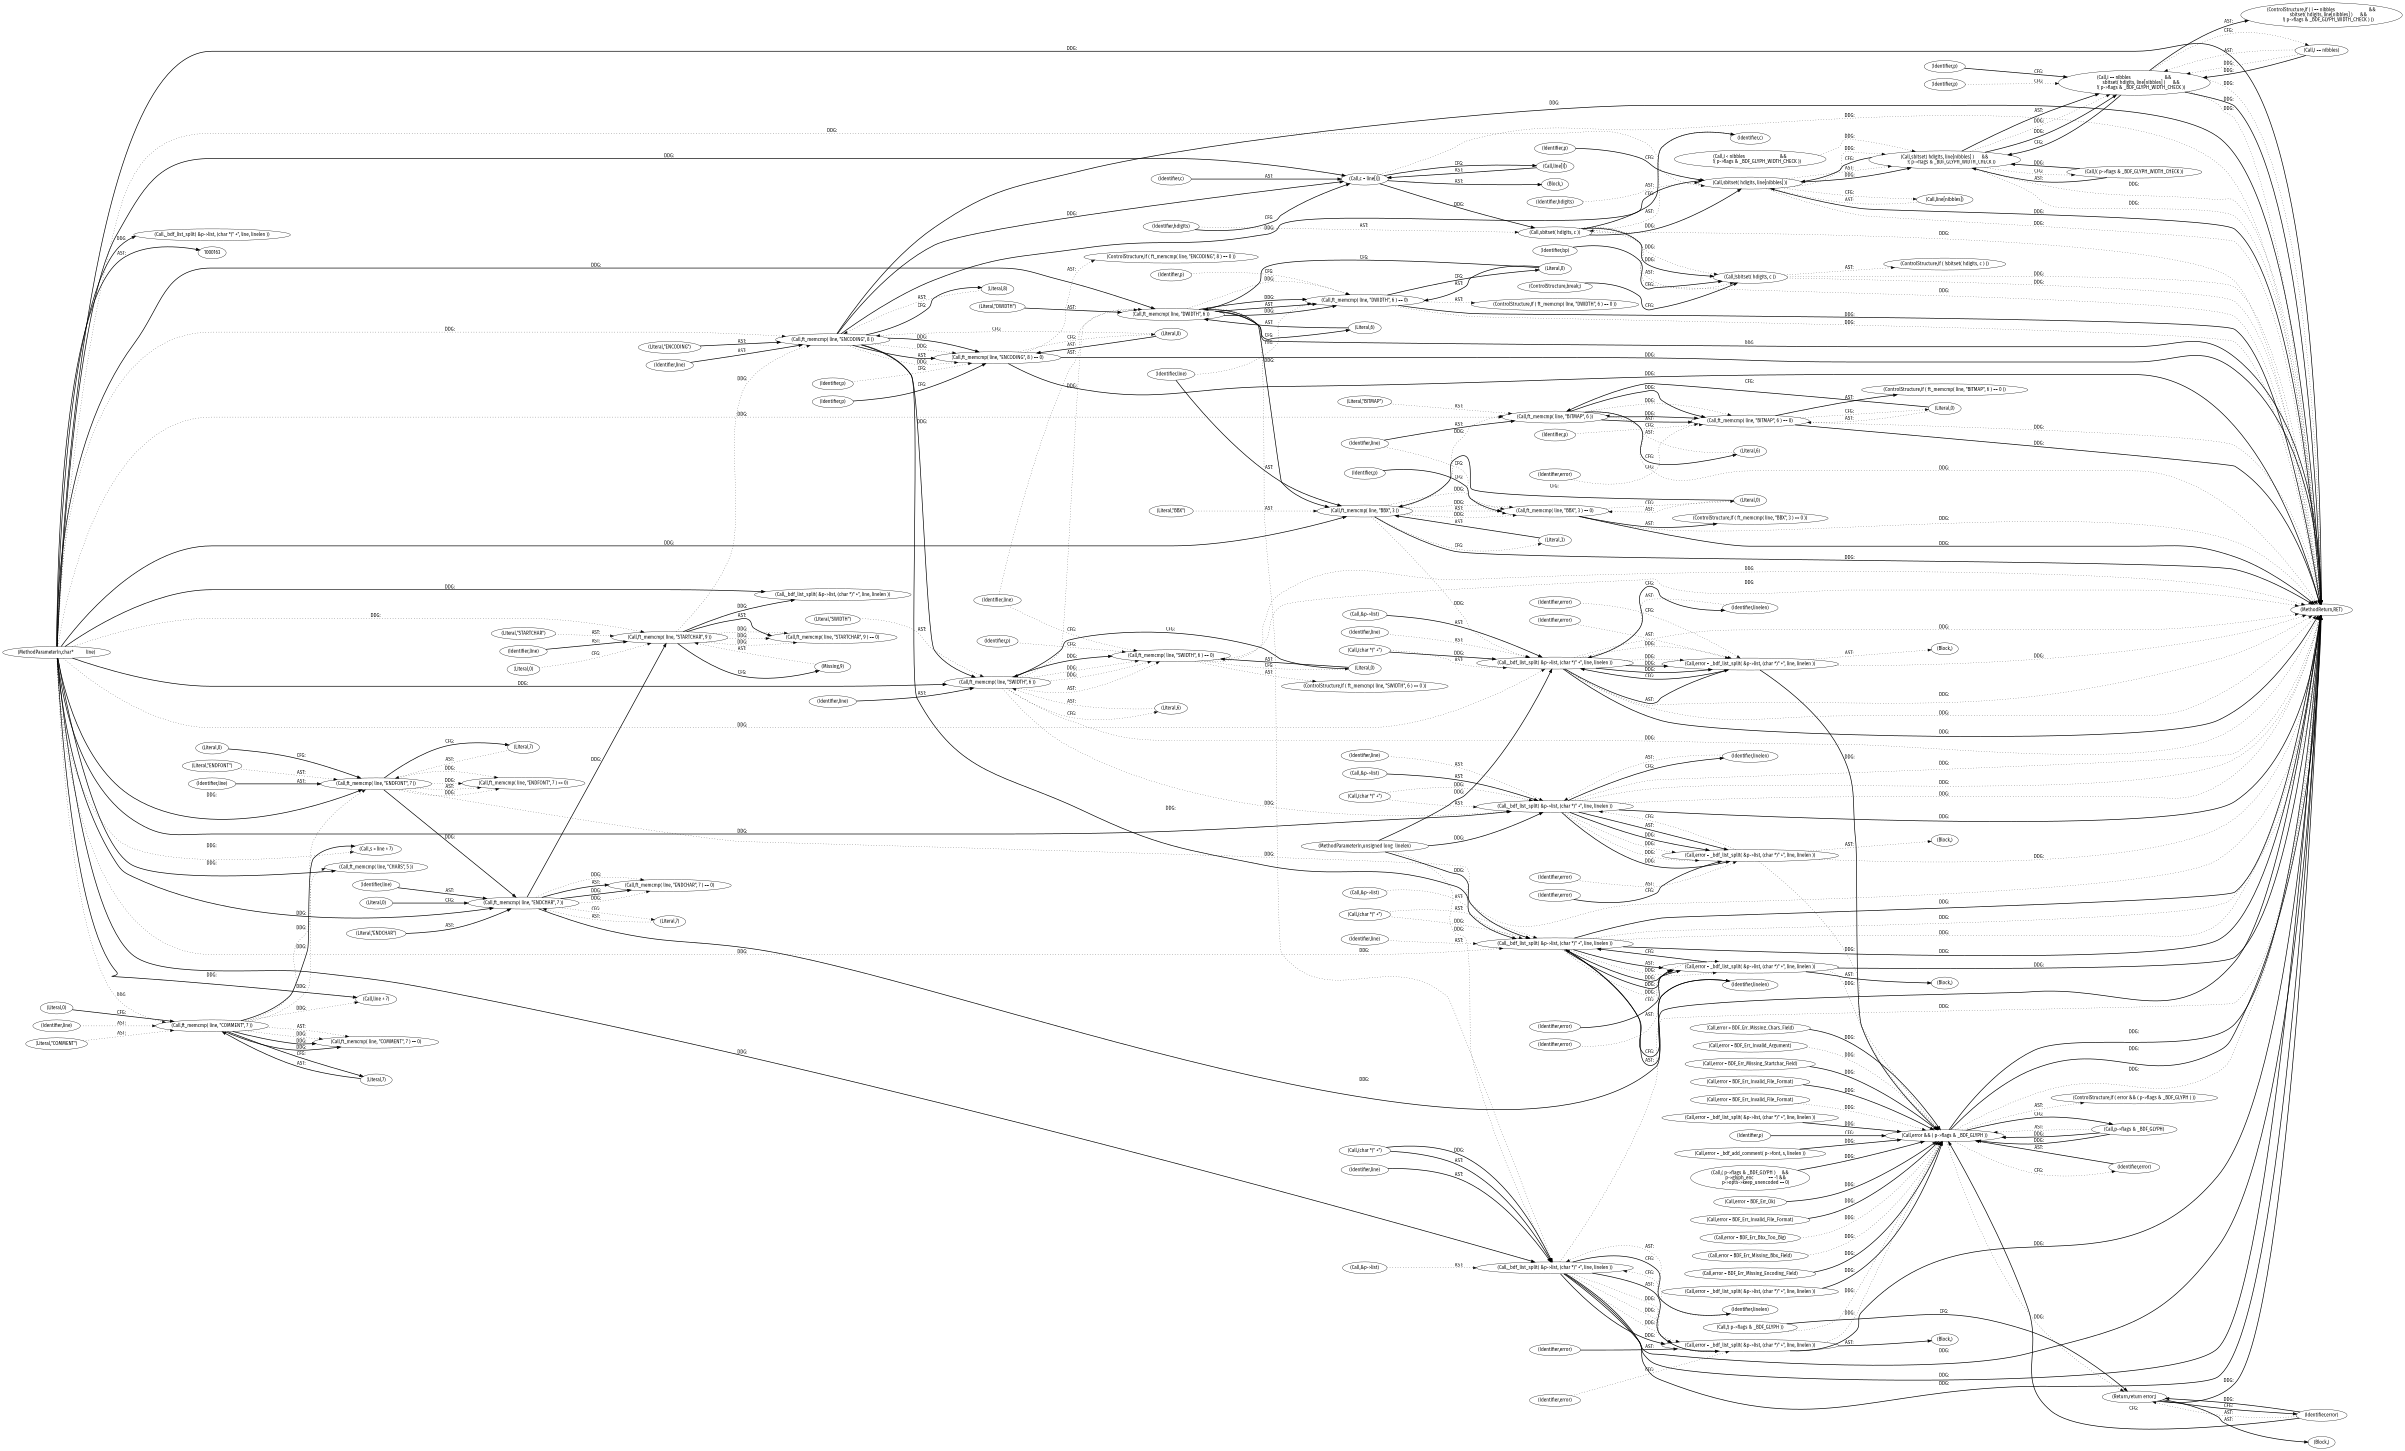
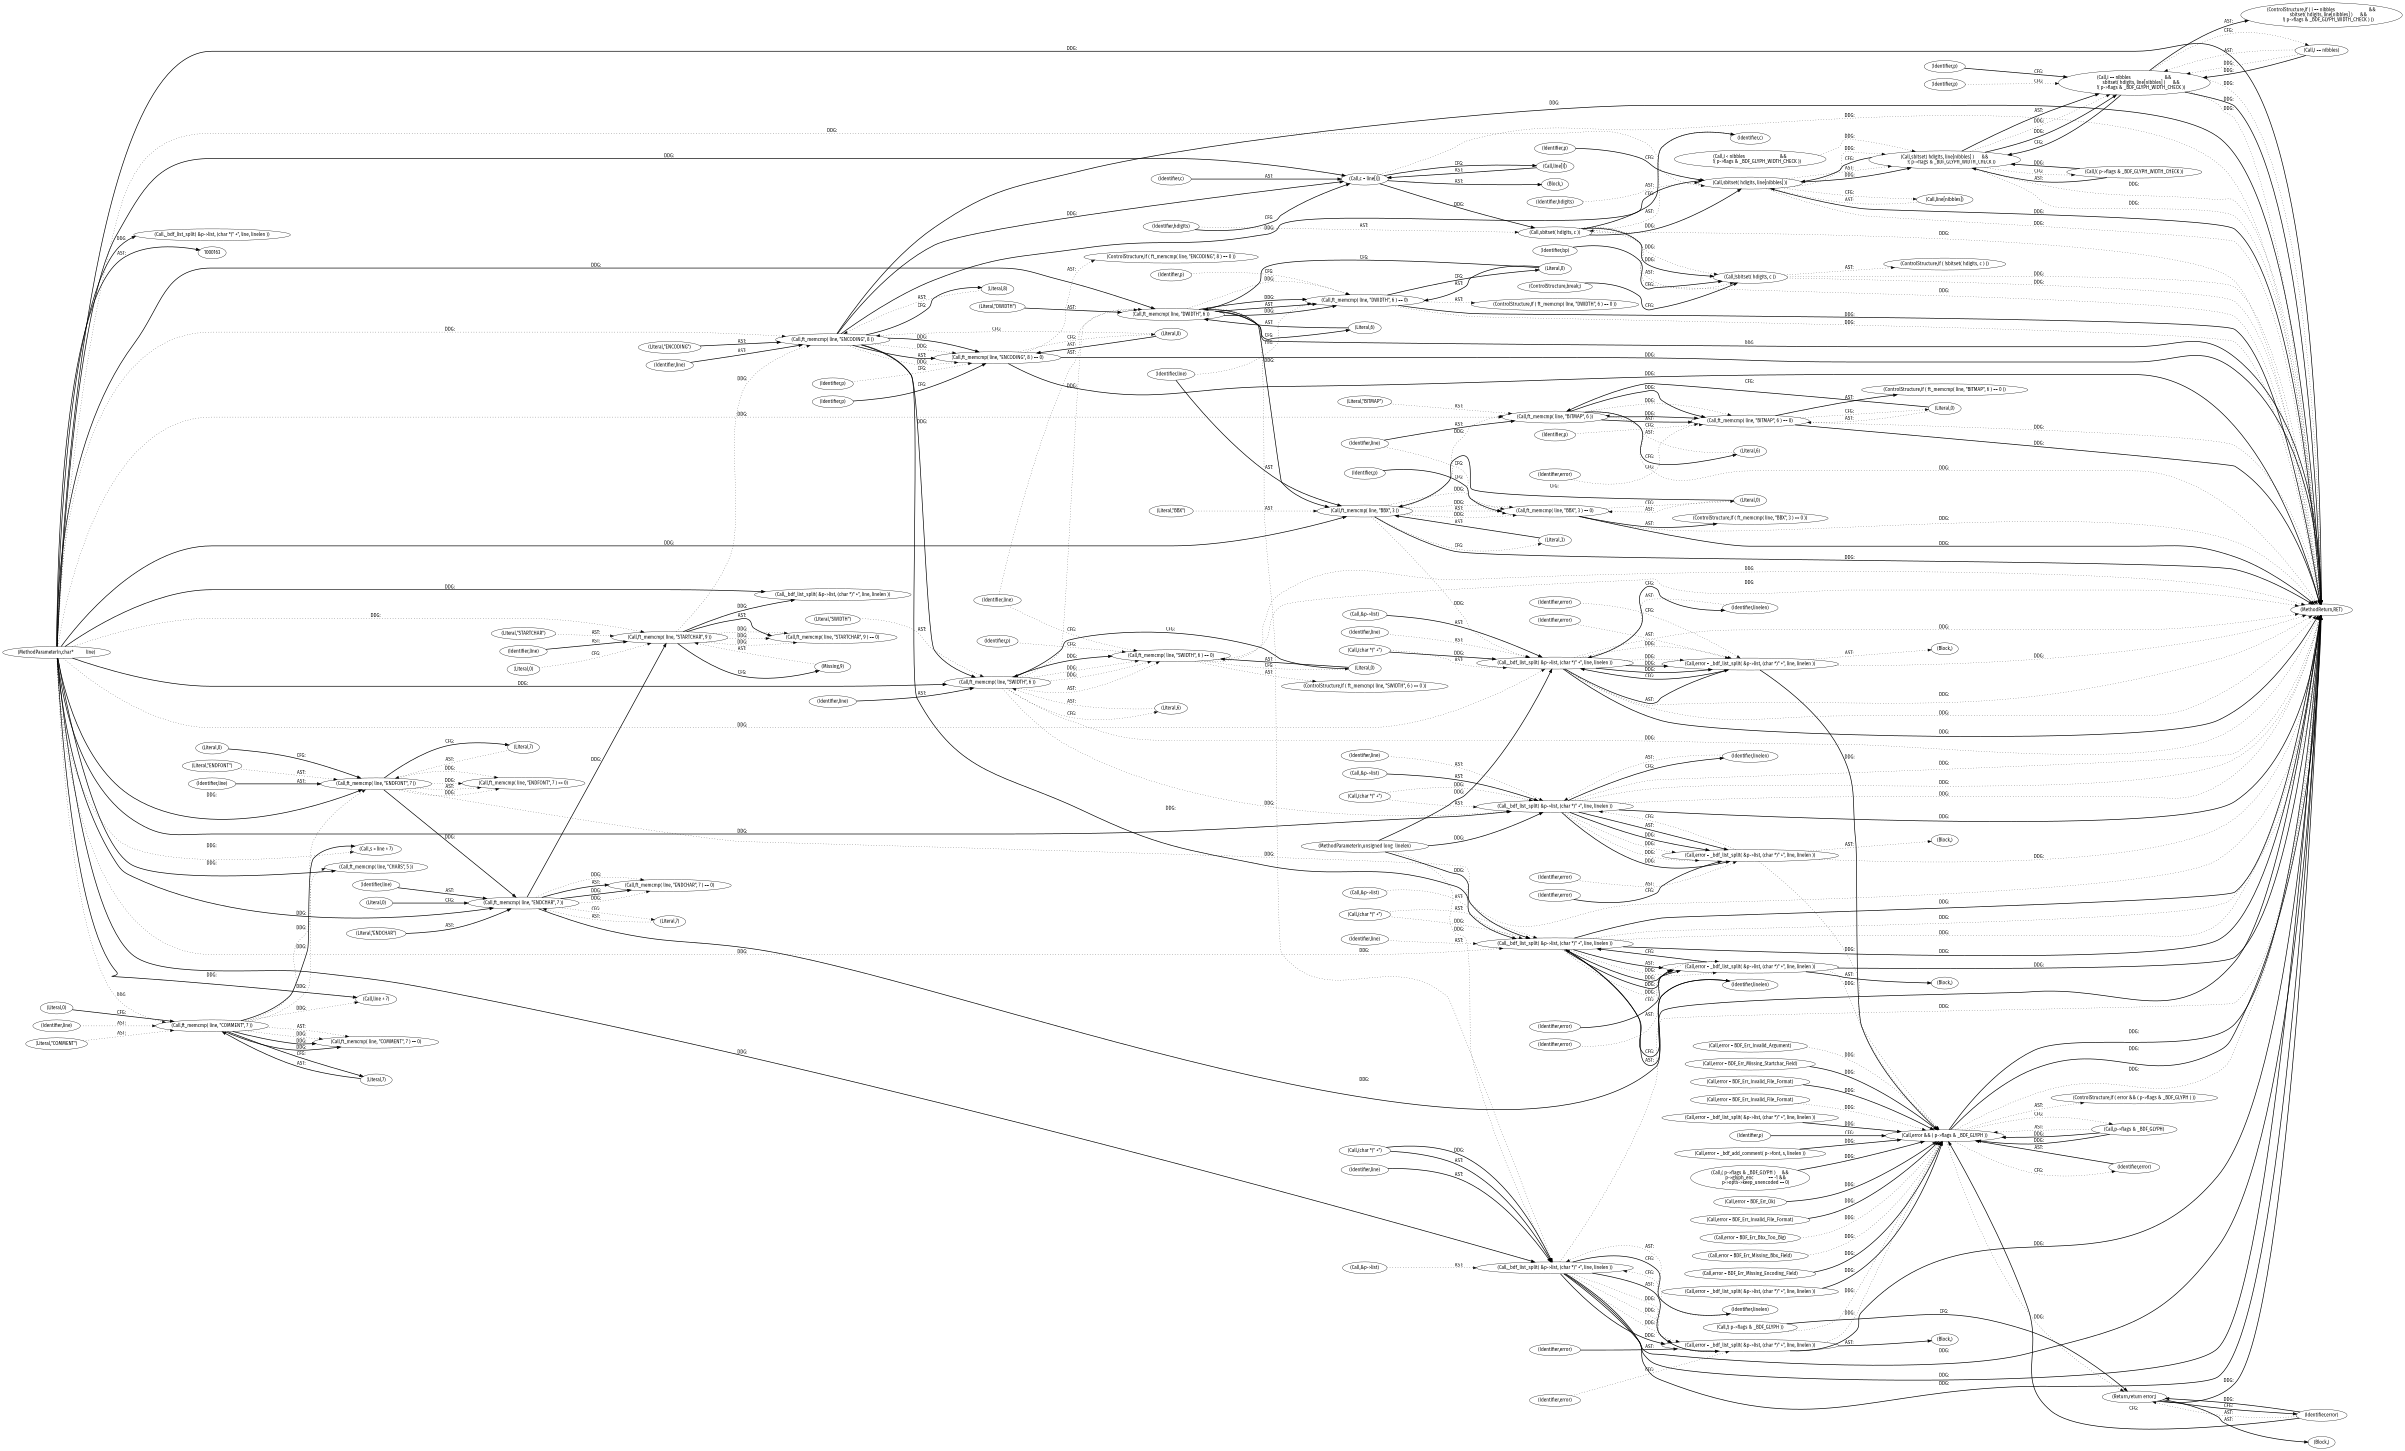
(1750, 1028) -> none
(2038, 1118) -> (2038, 1118)
